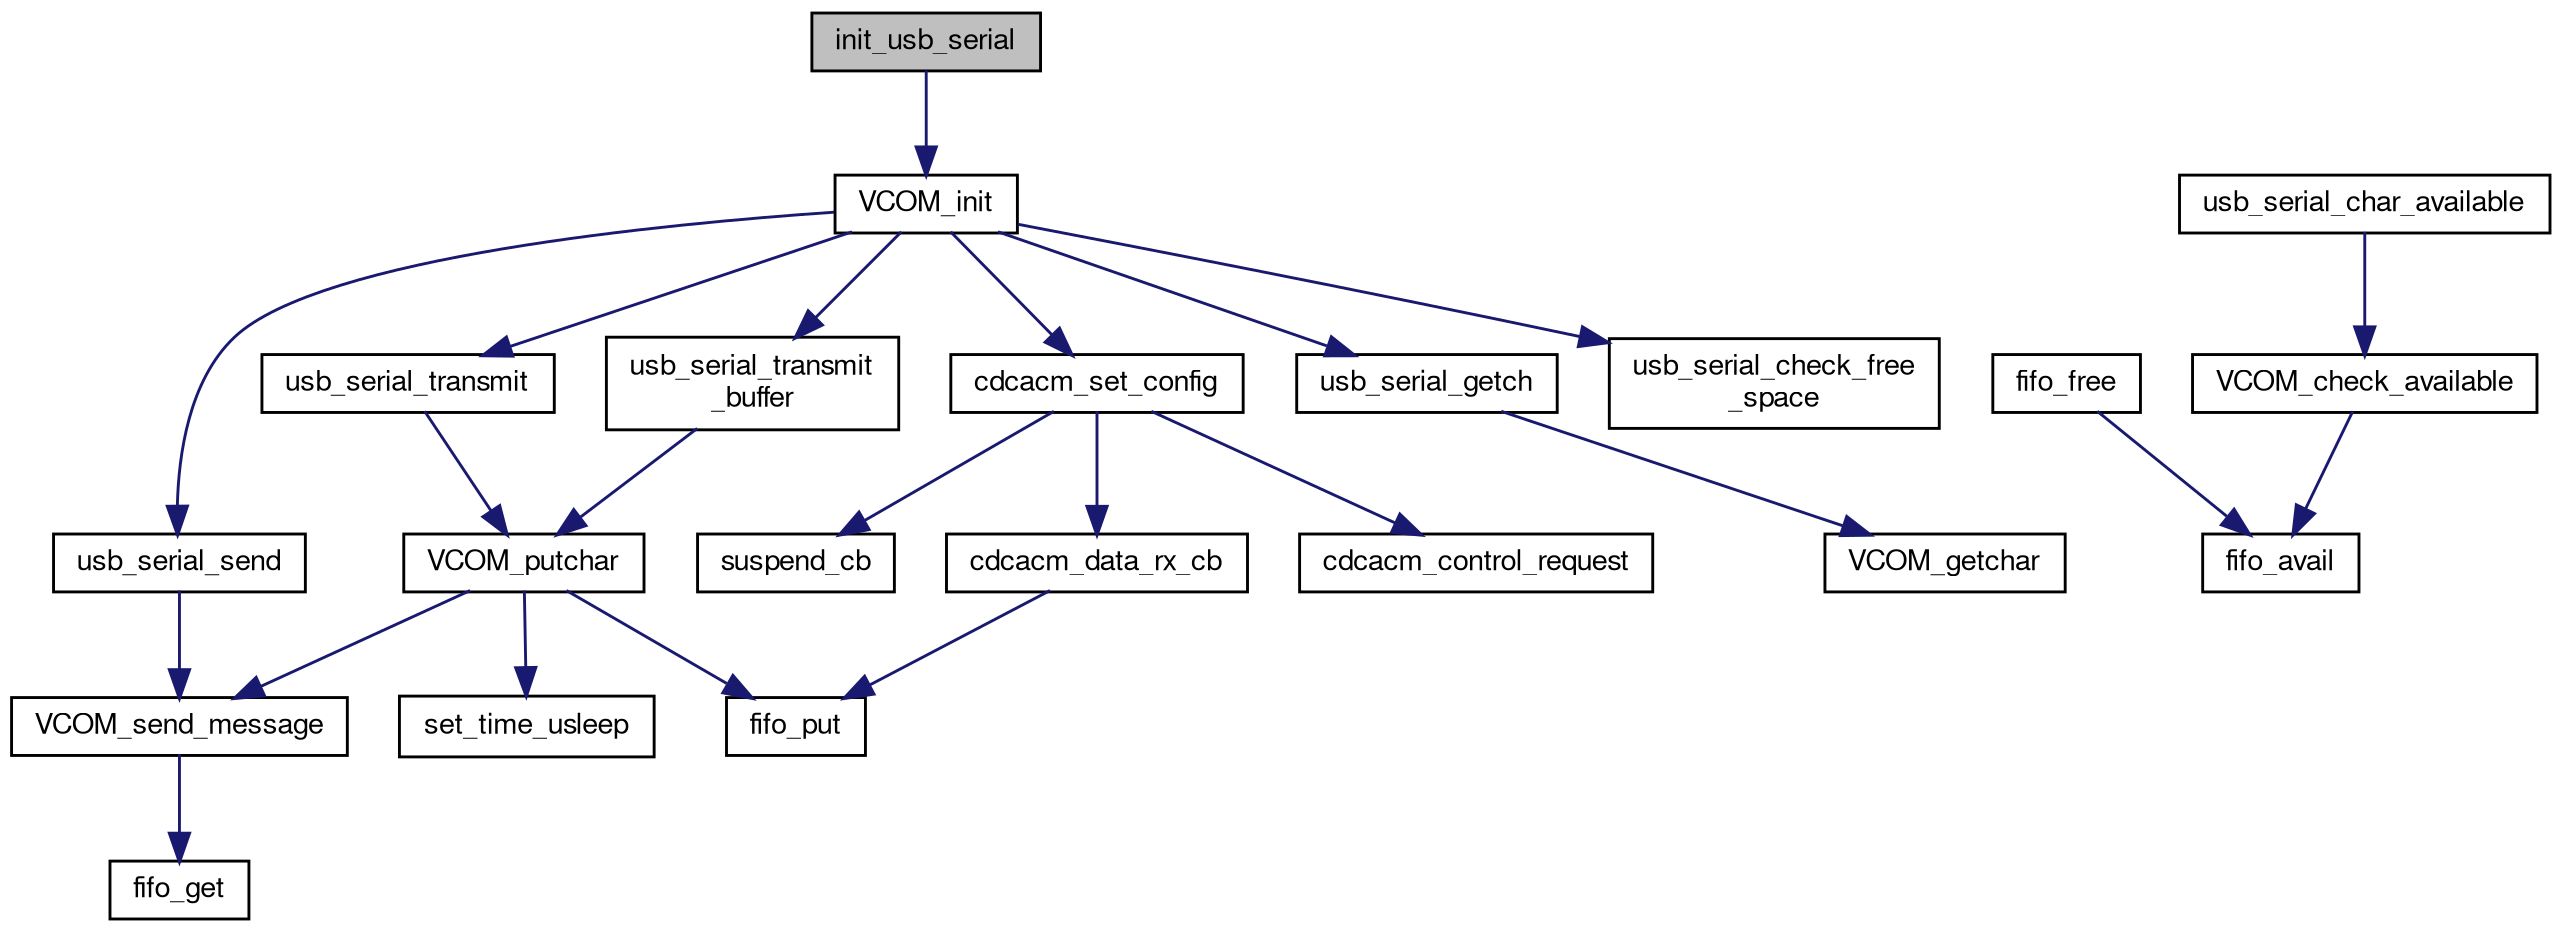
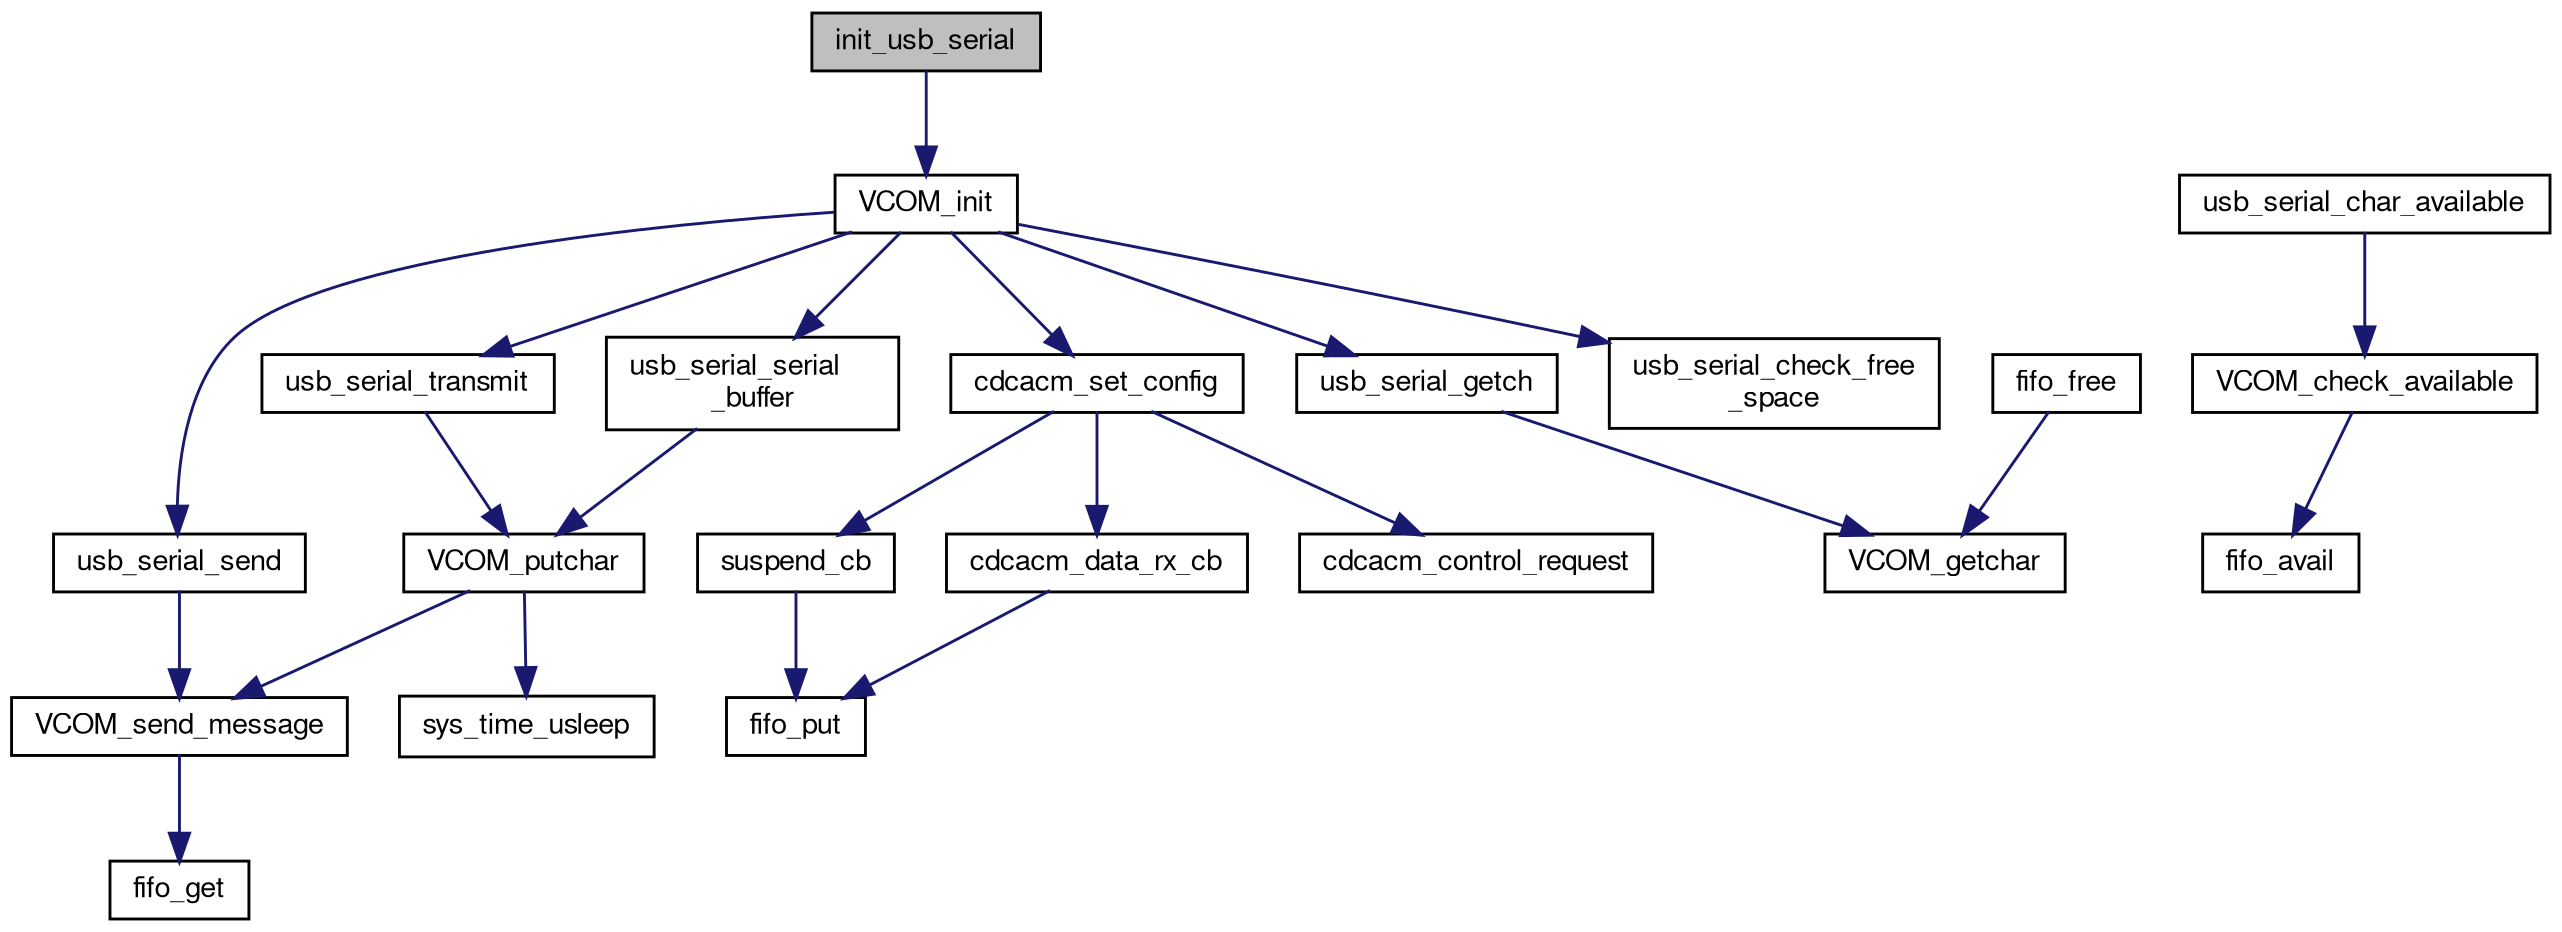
(753, 384) -> (753, 384)
(2162, 464) -> (2014, 461)
(647, 637) -> (796, 630)
(527, 727) -> (527, 727)
